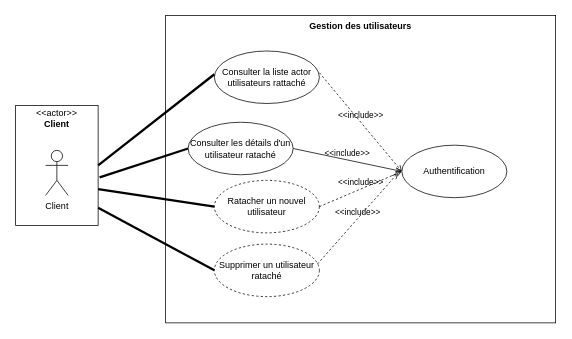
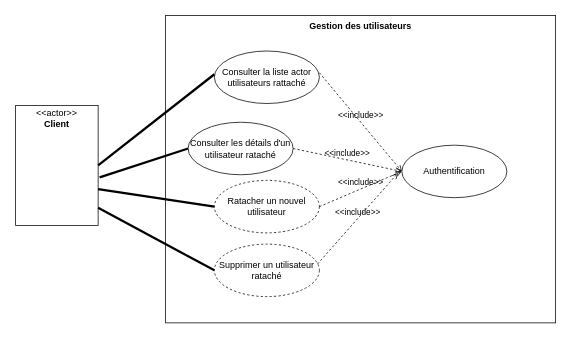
(346, 160) -> (346, 160)
(57, 173) -> none
